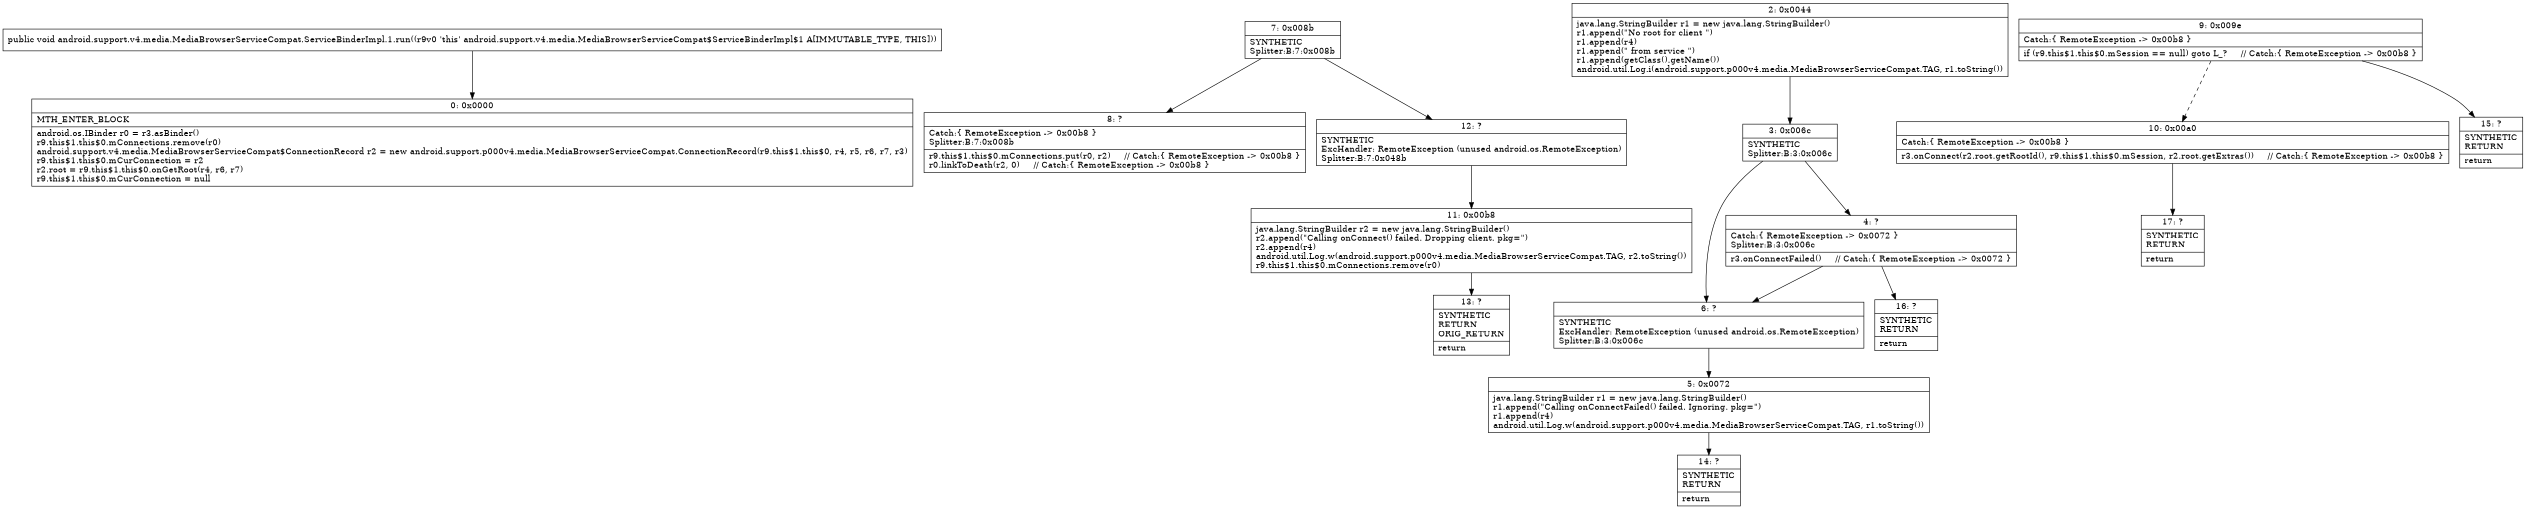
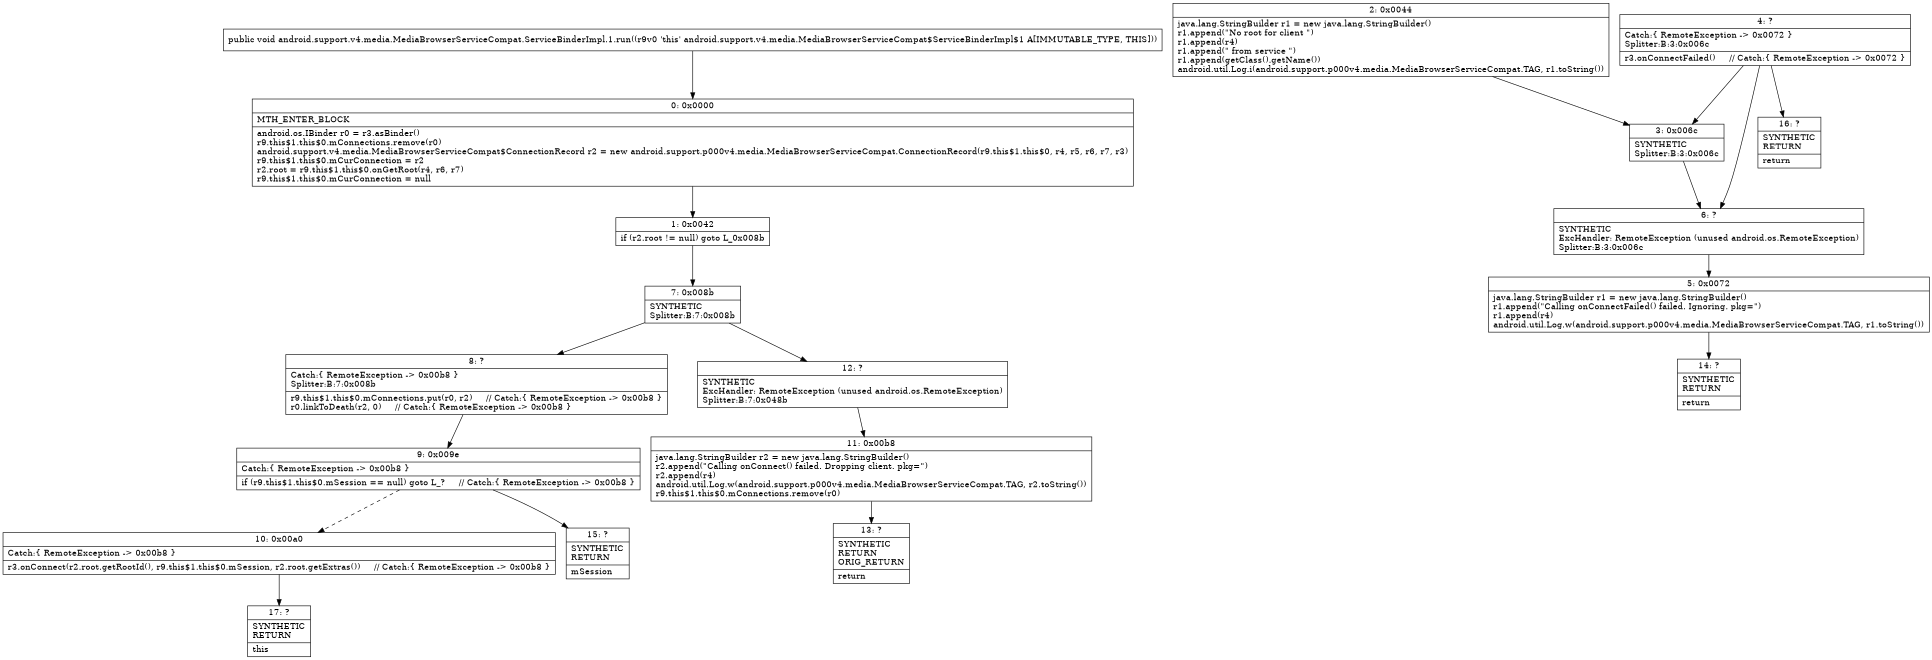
(2479, 161) -> (592, 572)
(1826, 186) -> (1720, 92)
none -> (693, 232)
(2160, 259) -> (261, 649)
none -> (457, 429)
